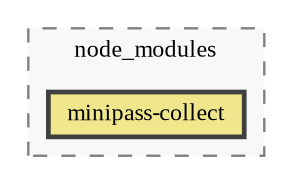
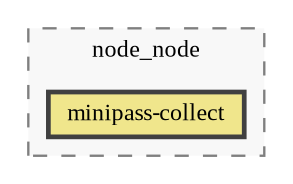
(146, 51) -> (146, 51)
